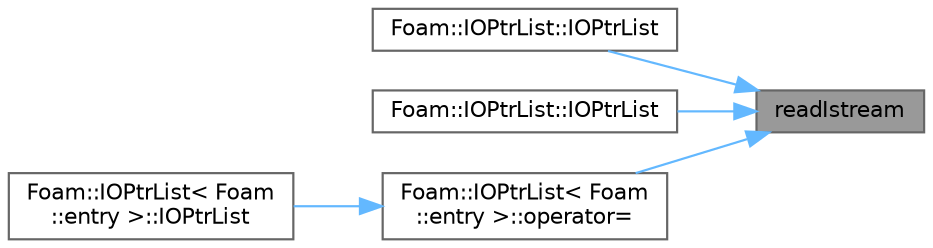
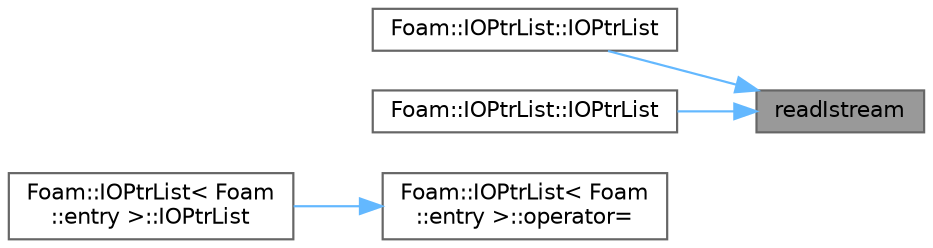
(691, 156) -> none
